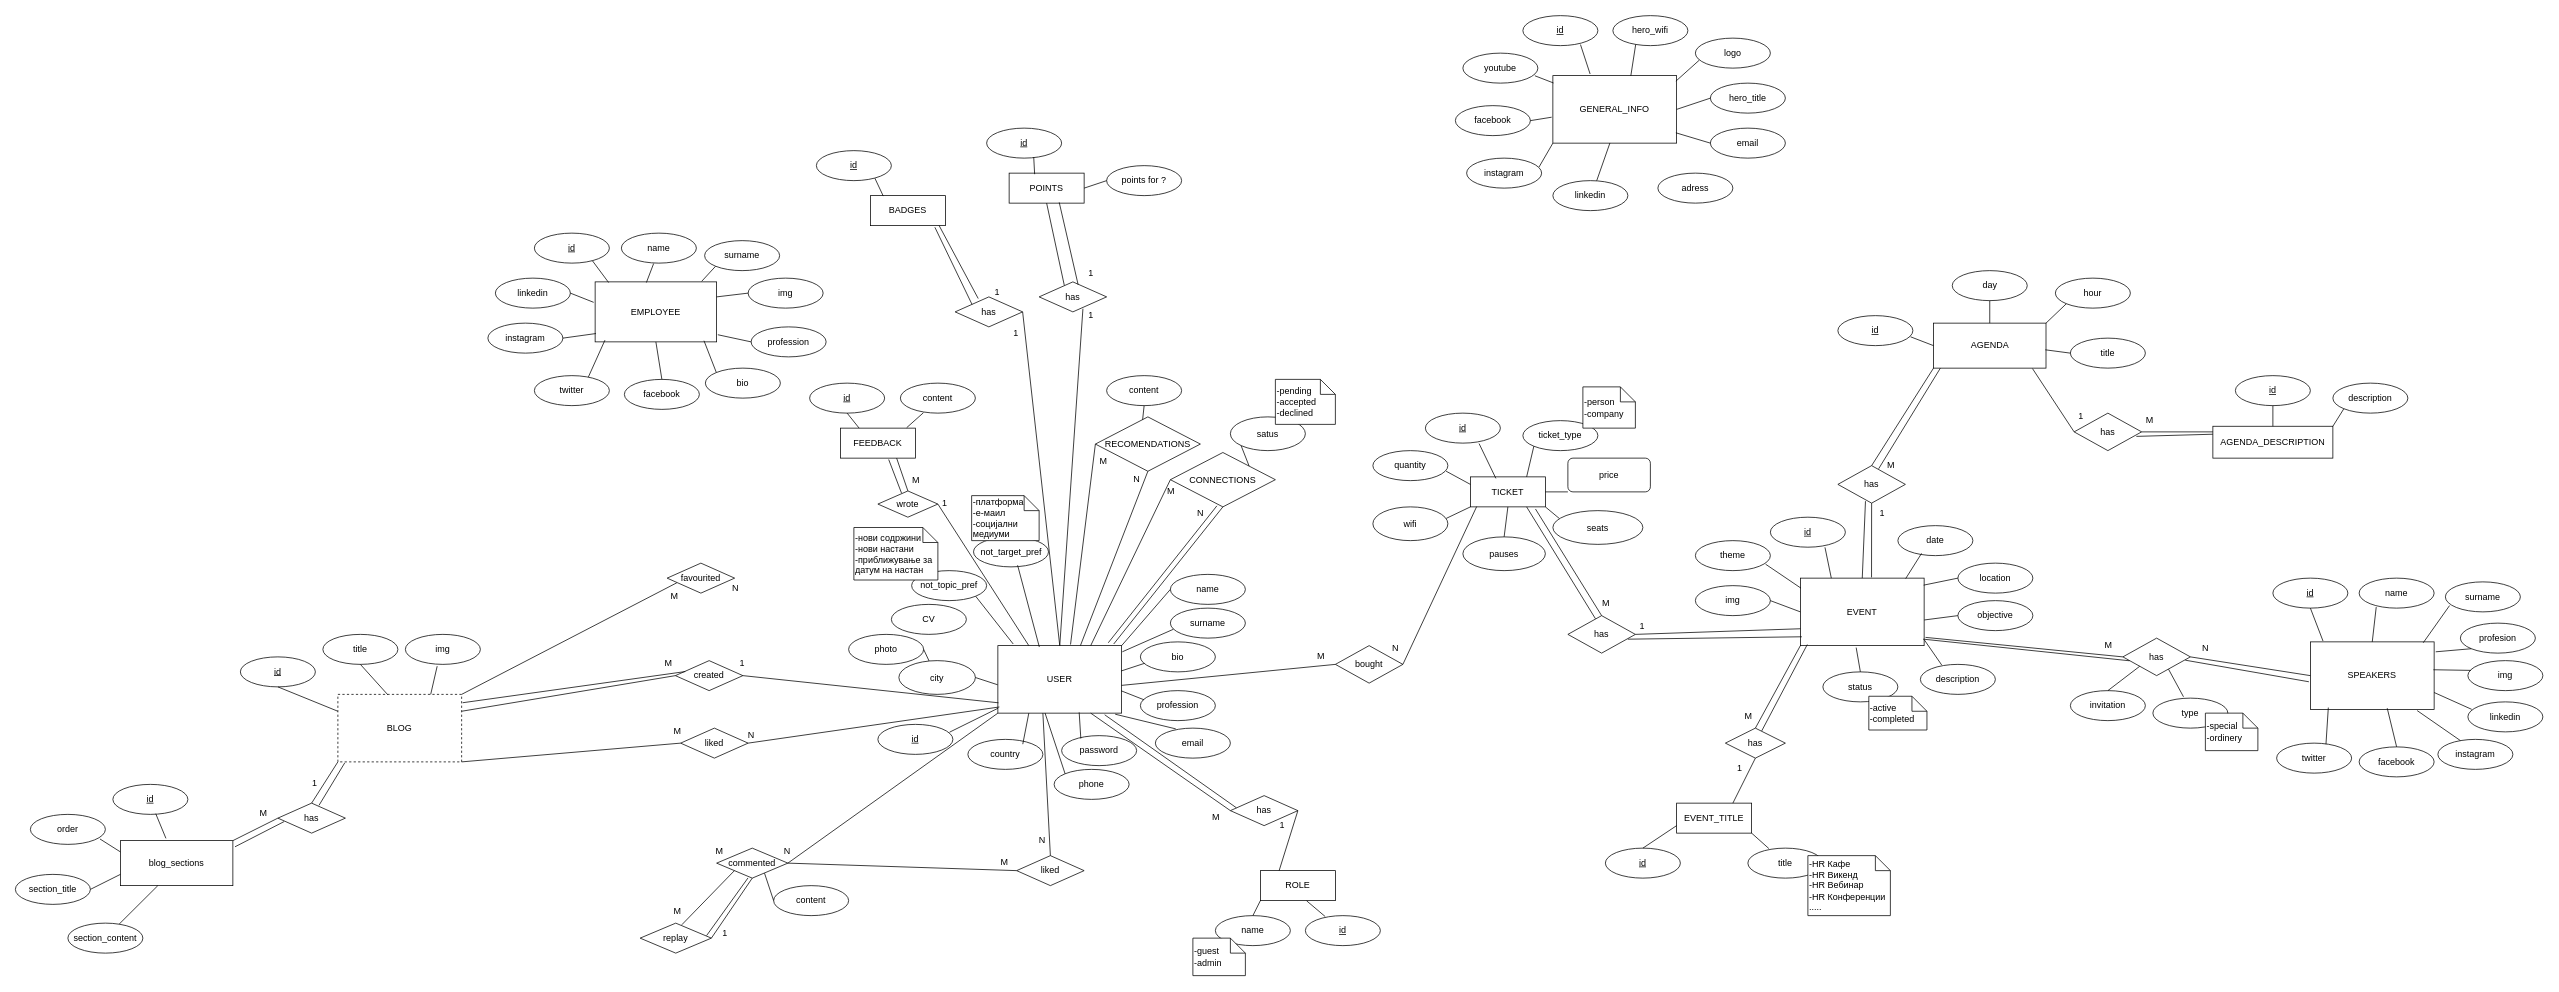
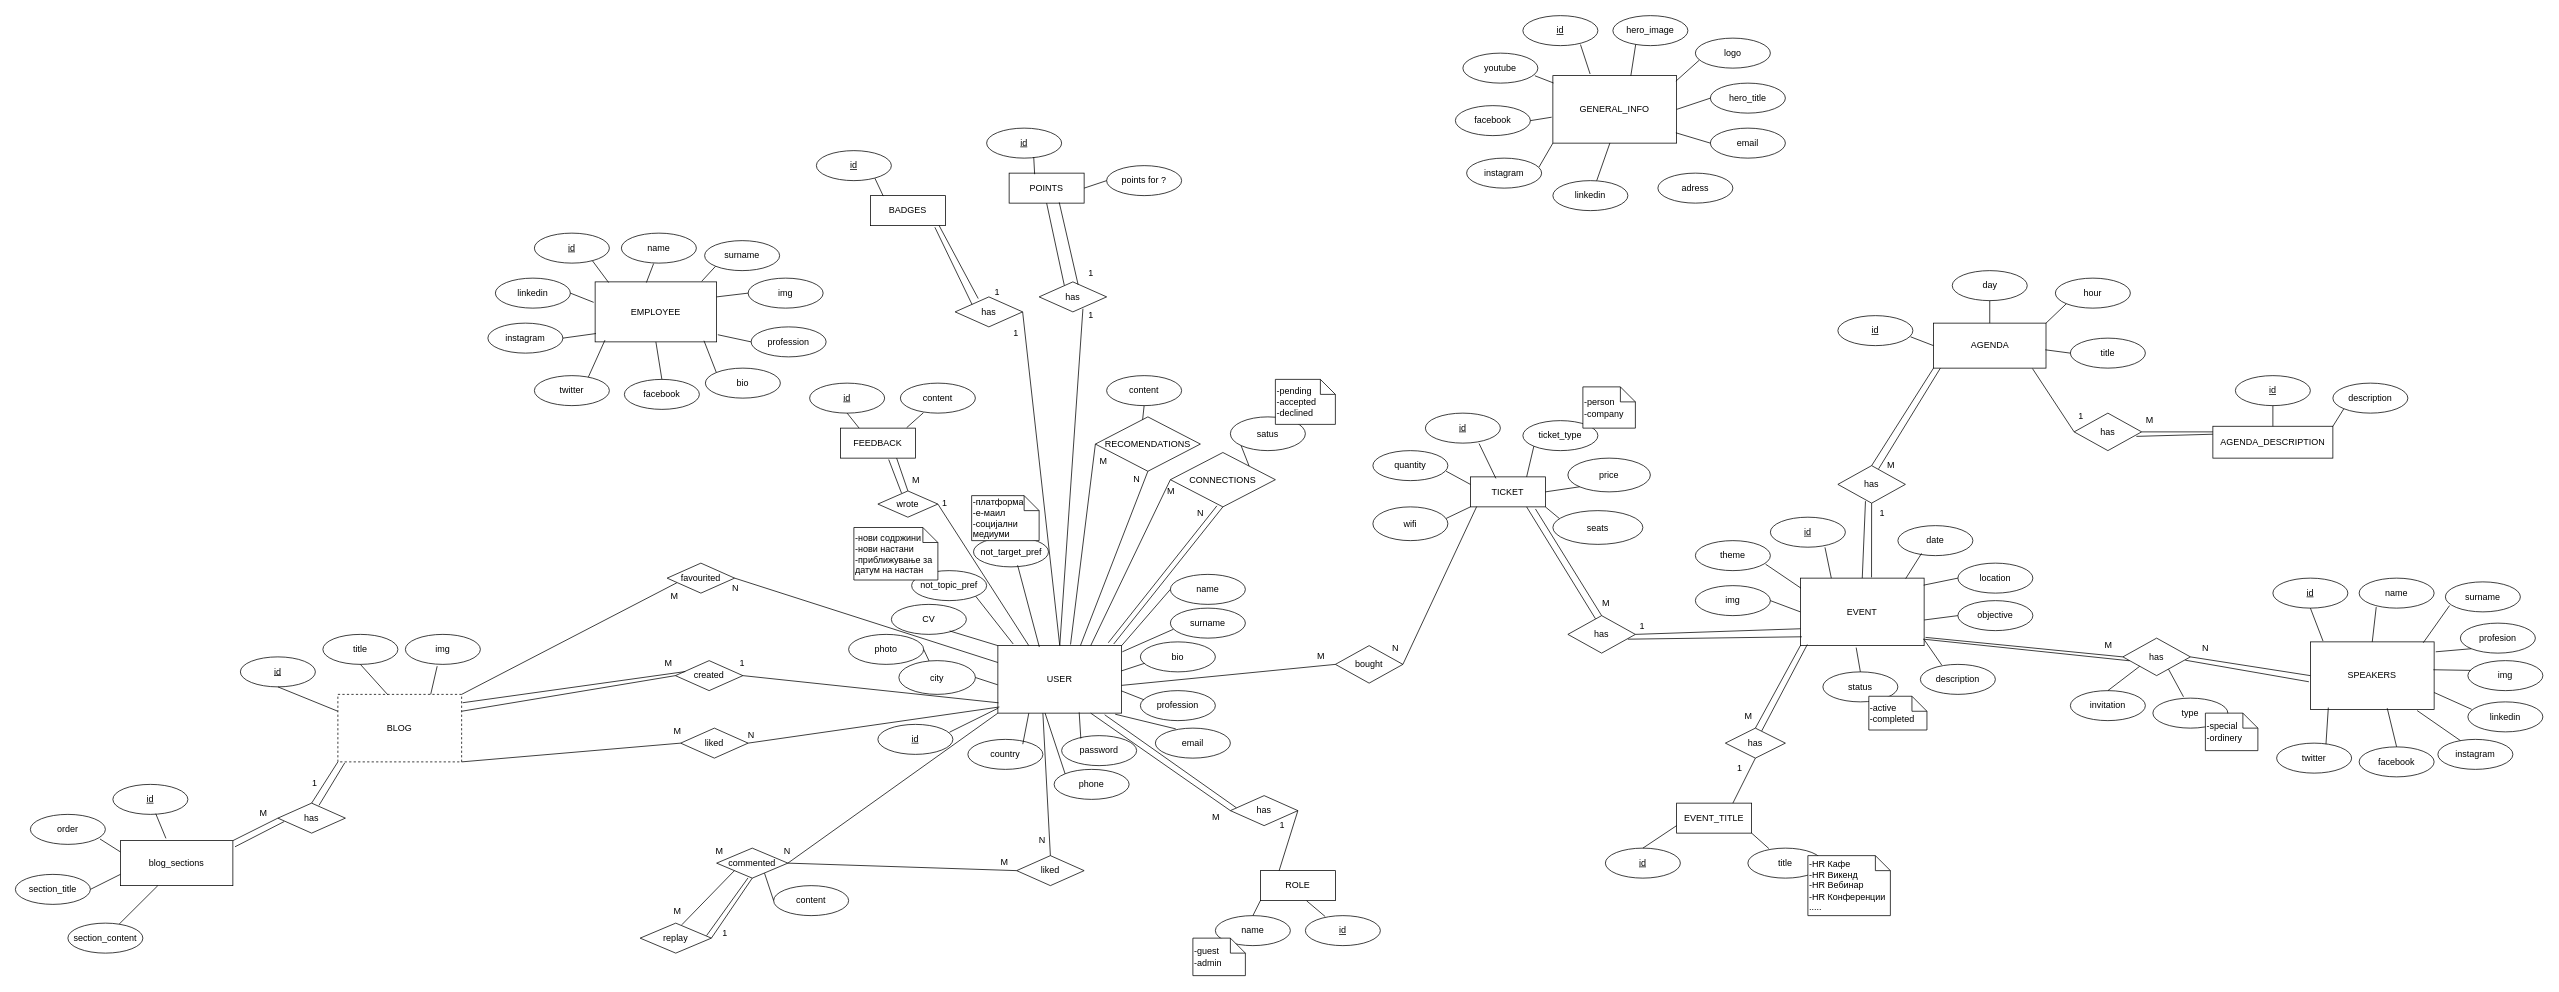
(1650, 30) -> (1650, 30)
(1609, 475) -> (1609, 475)
(1506, 522) -> none
(1504, 554) -> none
none -> (866, 620)
none -> (974, 638)
